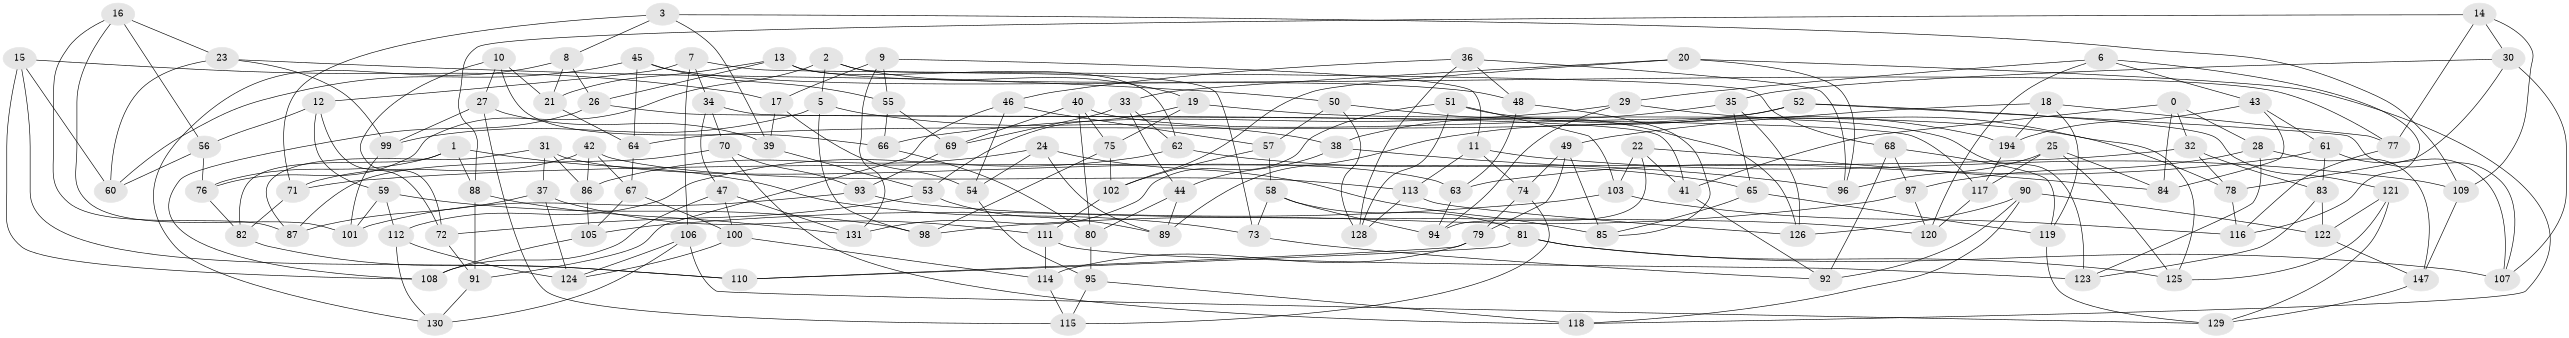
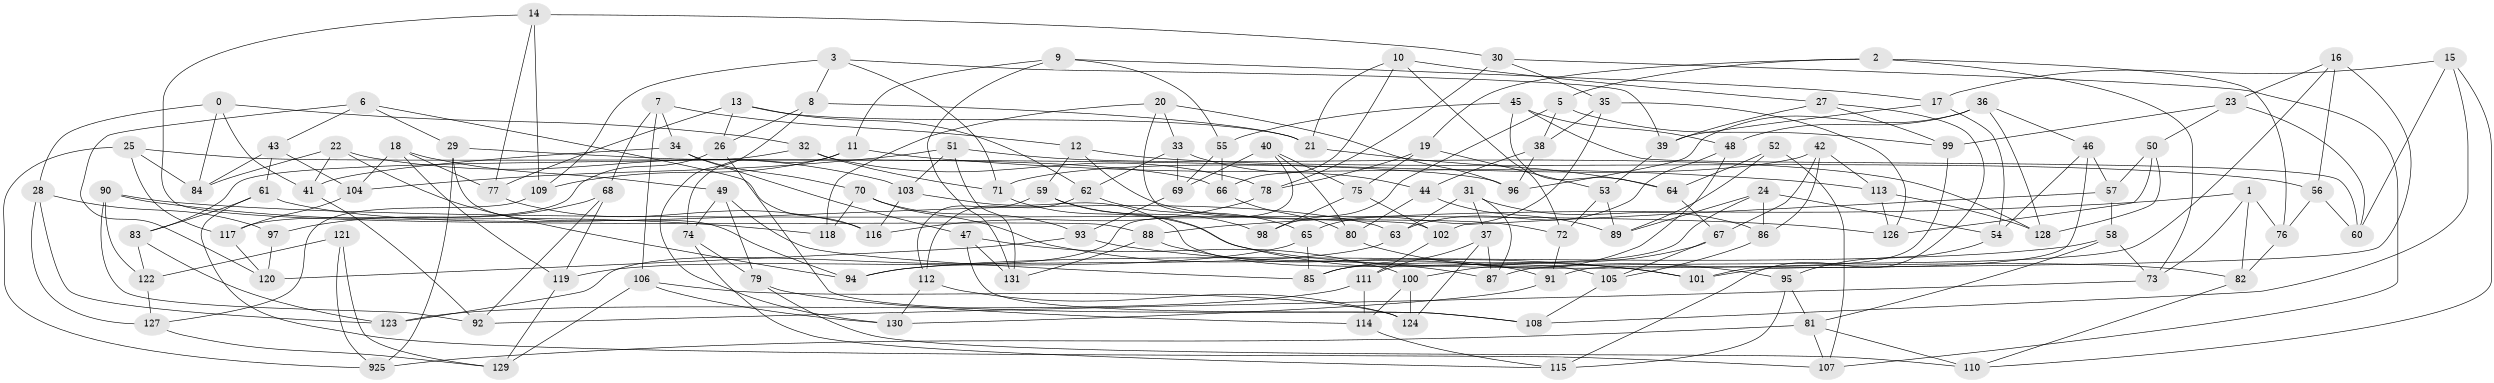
(2159, 126) -> none
(2007, 147) -> (354, 191)
(1419, 221) -> none
(2174, 280) -> (377, 369)
(2421, 280) -> (152, 324)
(1333, 302) -> (1799, 302)
